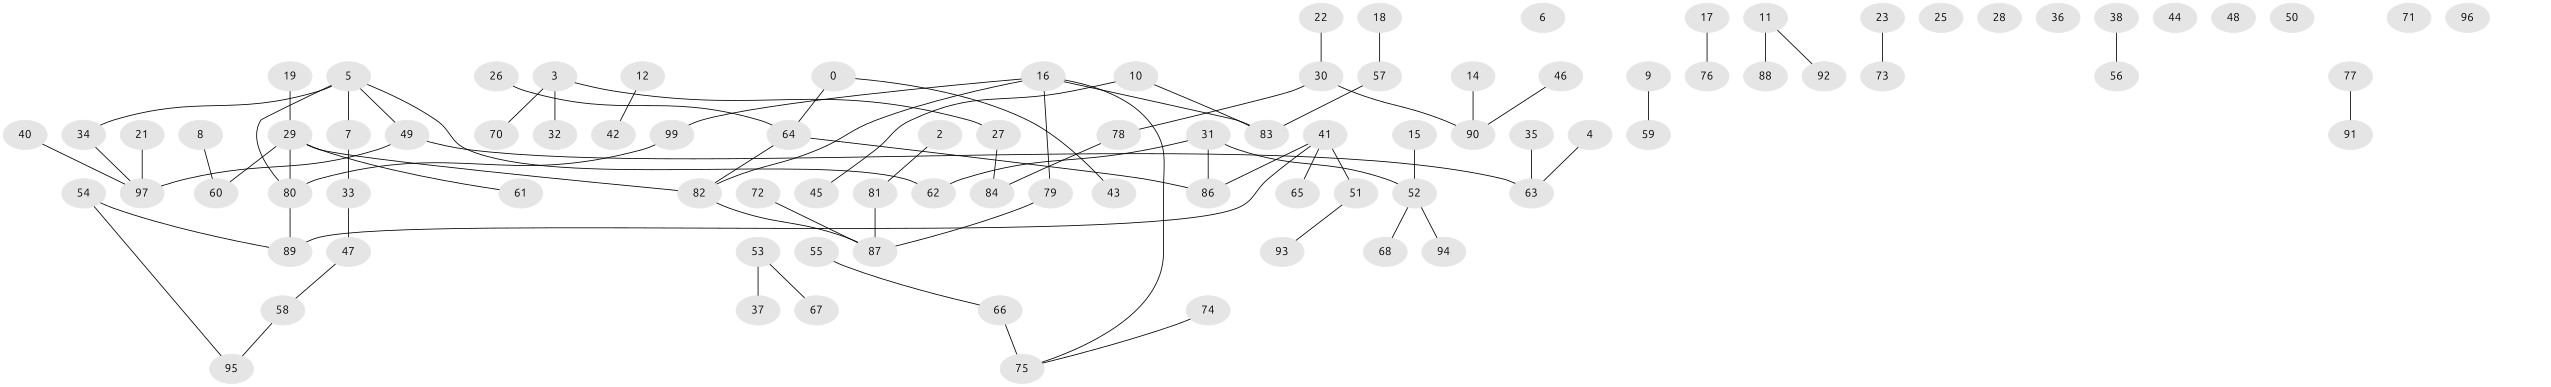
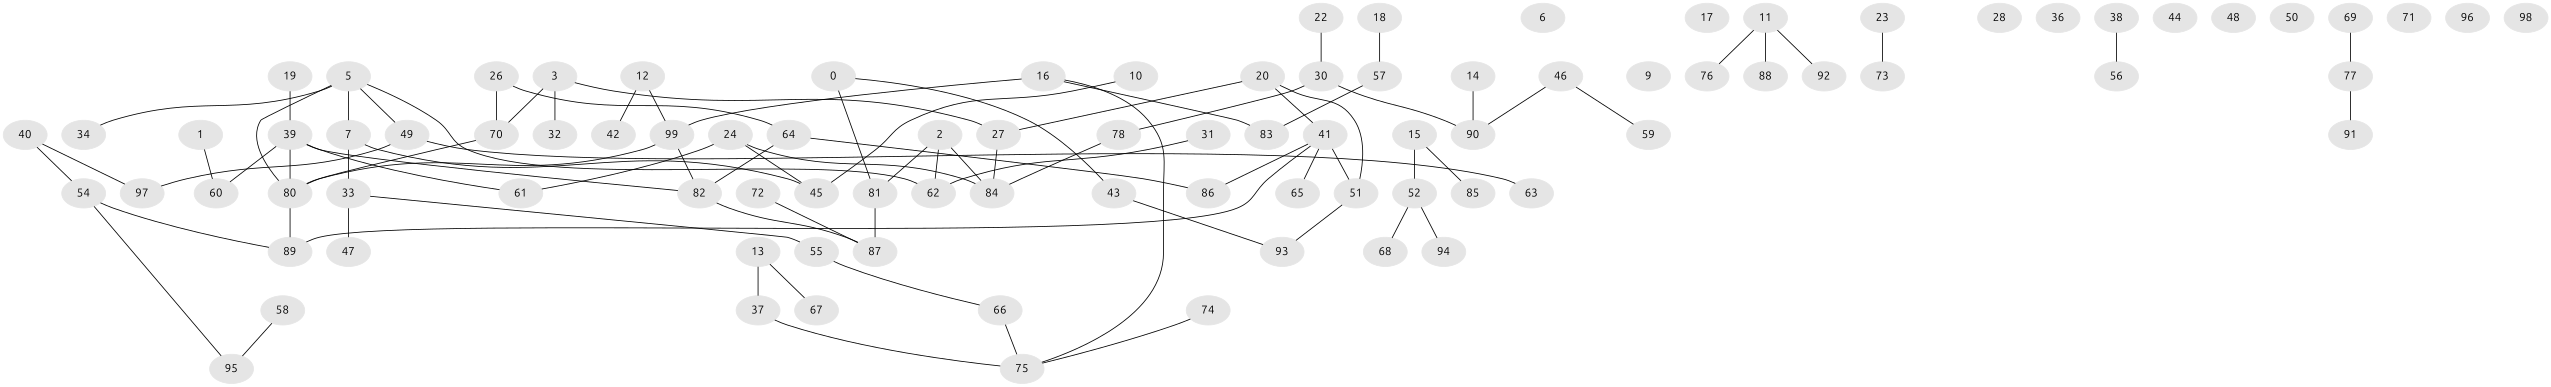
(1941, 18) -> none
none -> (2351, 18)
none -> (2526, 18)
(1707, 47) -> (1736, 47)
none -> (1263, 76)
(1202, 105) -> none
none -> (496, 106)
(811, 106) -> (854, 135)
(1649, 106) -> (1605, 106)
none -> (660, 111)
(866, 124) -> (686, 164)
(142, 135) -> none
(201, 135) -> (201, 135)
(290, 135) -> (290, 135)
none -> (730, 135)
(1532, 135) -> none
(1590, 135) -> none
none -> (425, 152)
(1303, 163) -> none
none -> (54, 164)
(113, 164) -> none
none -> (583, 164)
none -> (937, 164)
none -> (966, 164)
(1208, 164) -> none
(1051, 193) -> none
none -> (1473, 193)
none -> (585, 217)
none -> (1198, 223)
(758, 252) -> (758, 252)
(316, 281) -> none
none -> (886, 349)
